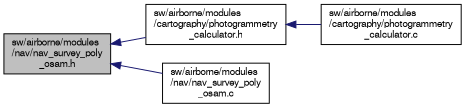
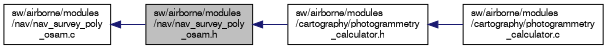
(142, 69) -> (133, 24)
